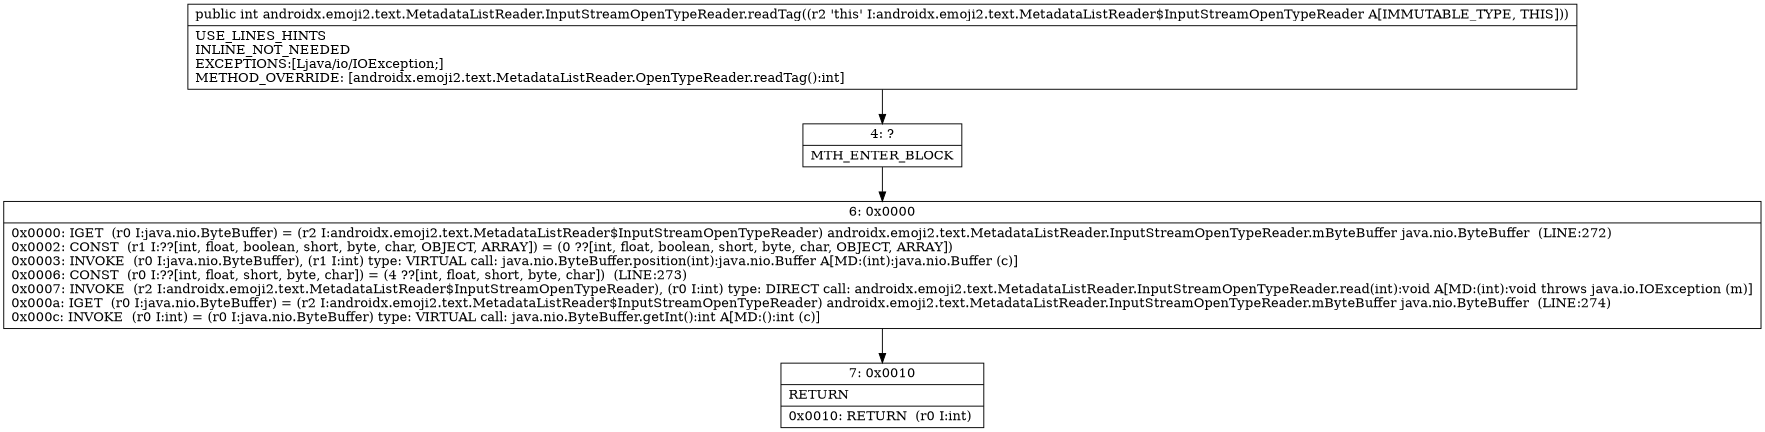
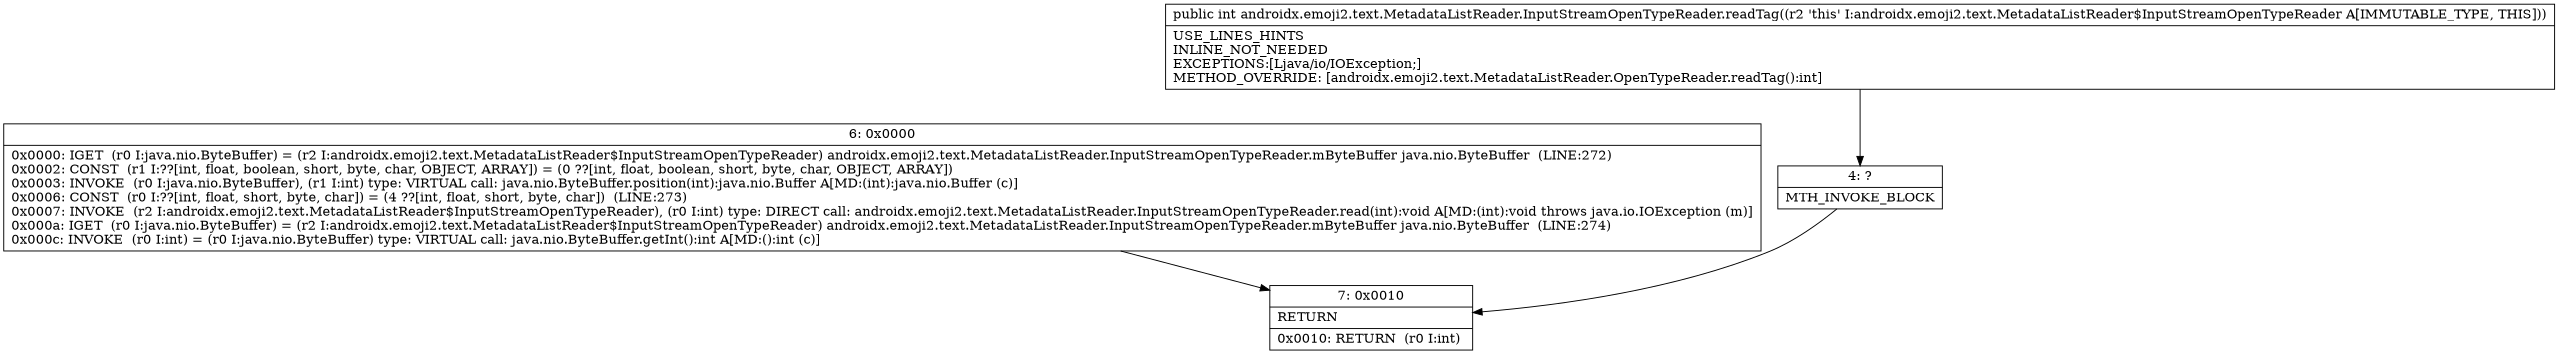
(882, 156) -> (1860, 198)
(882, 179) -> (1667, 283)
